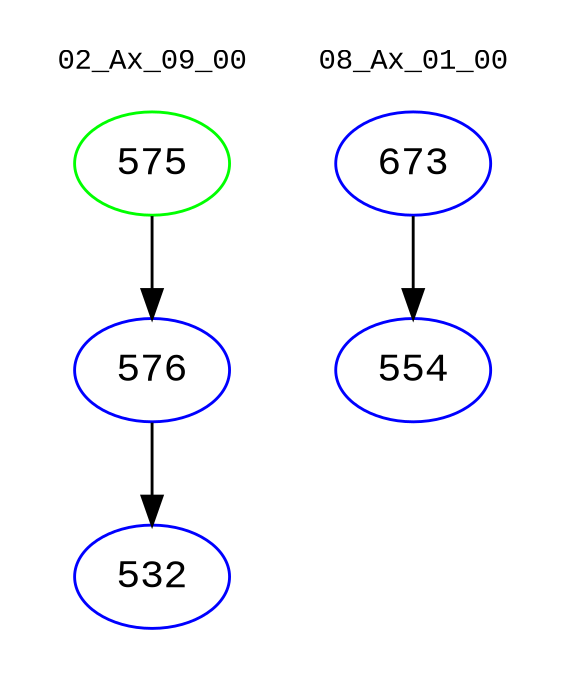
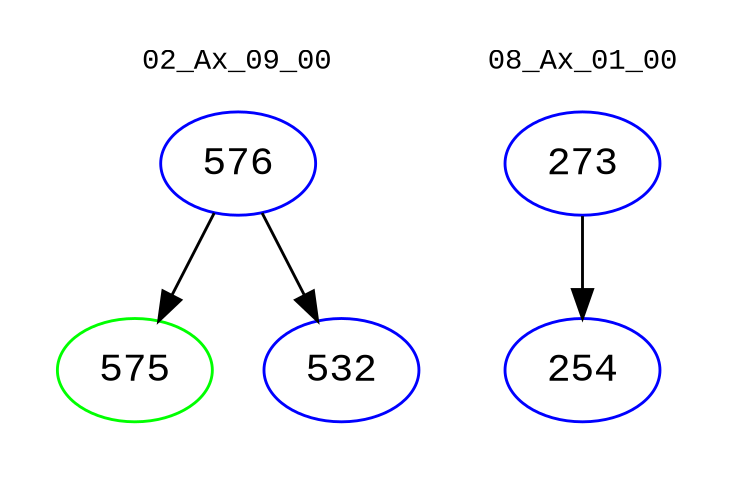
(413, 164) -> (582, 164)
(152, 253) -> (193, 254)
(413, 370) -> (582, 370)
